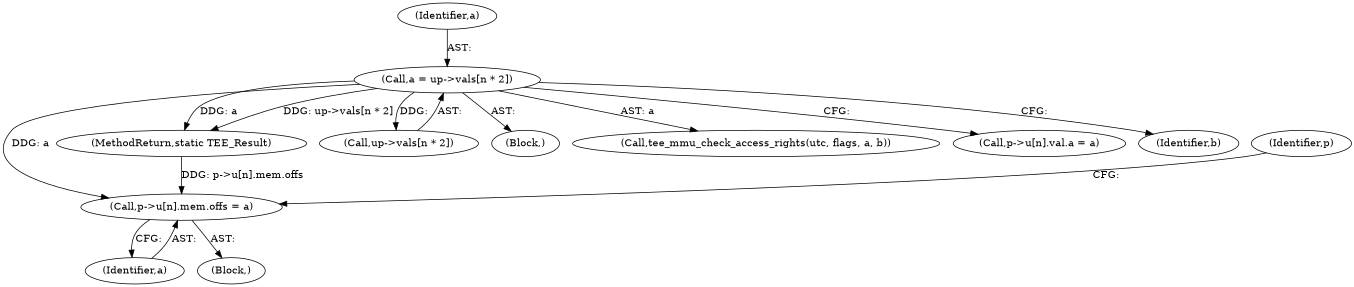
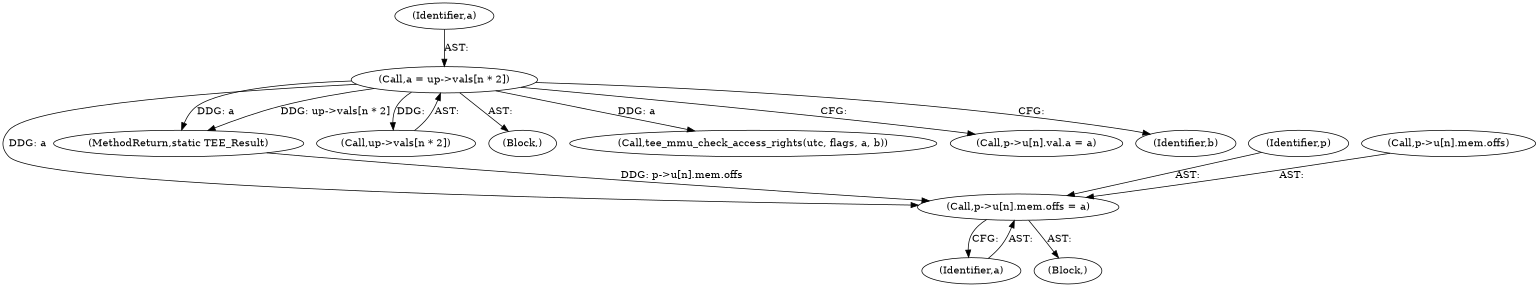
(638, 112) -> (637, 112)
none -> (1449, 143)
(1108, 175) -> (1189, 175)
